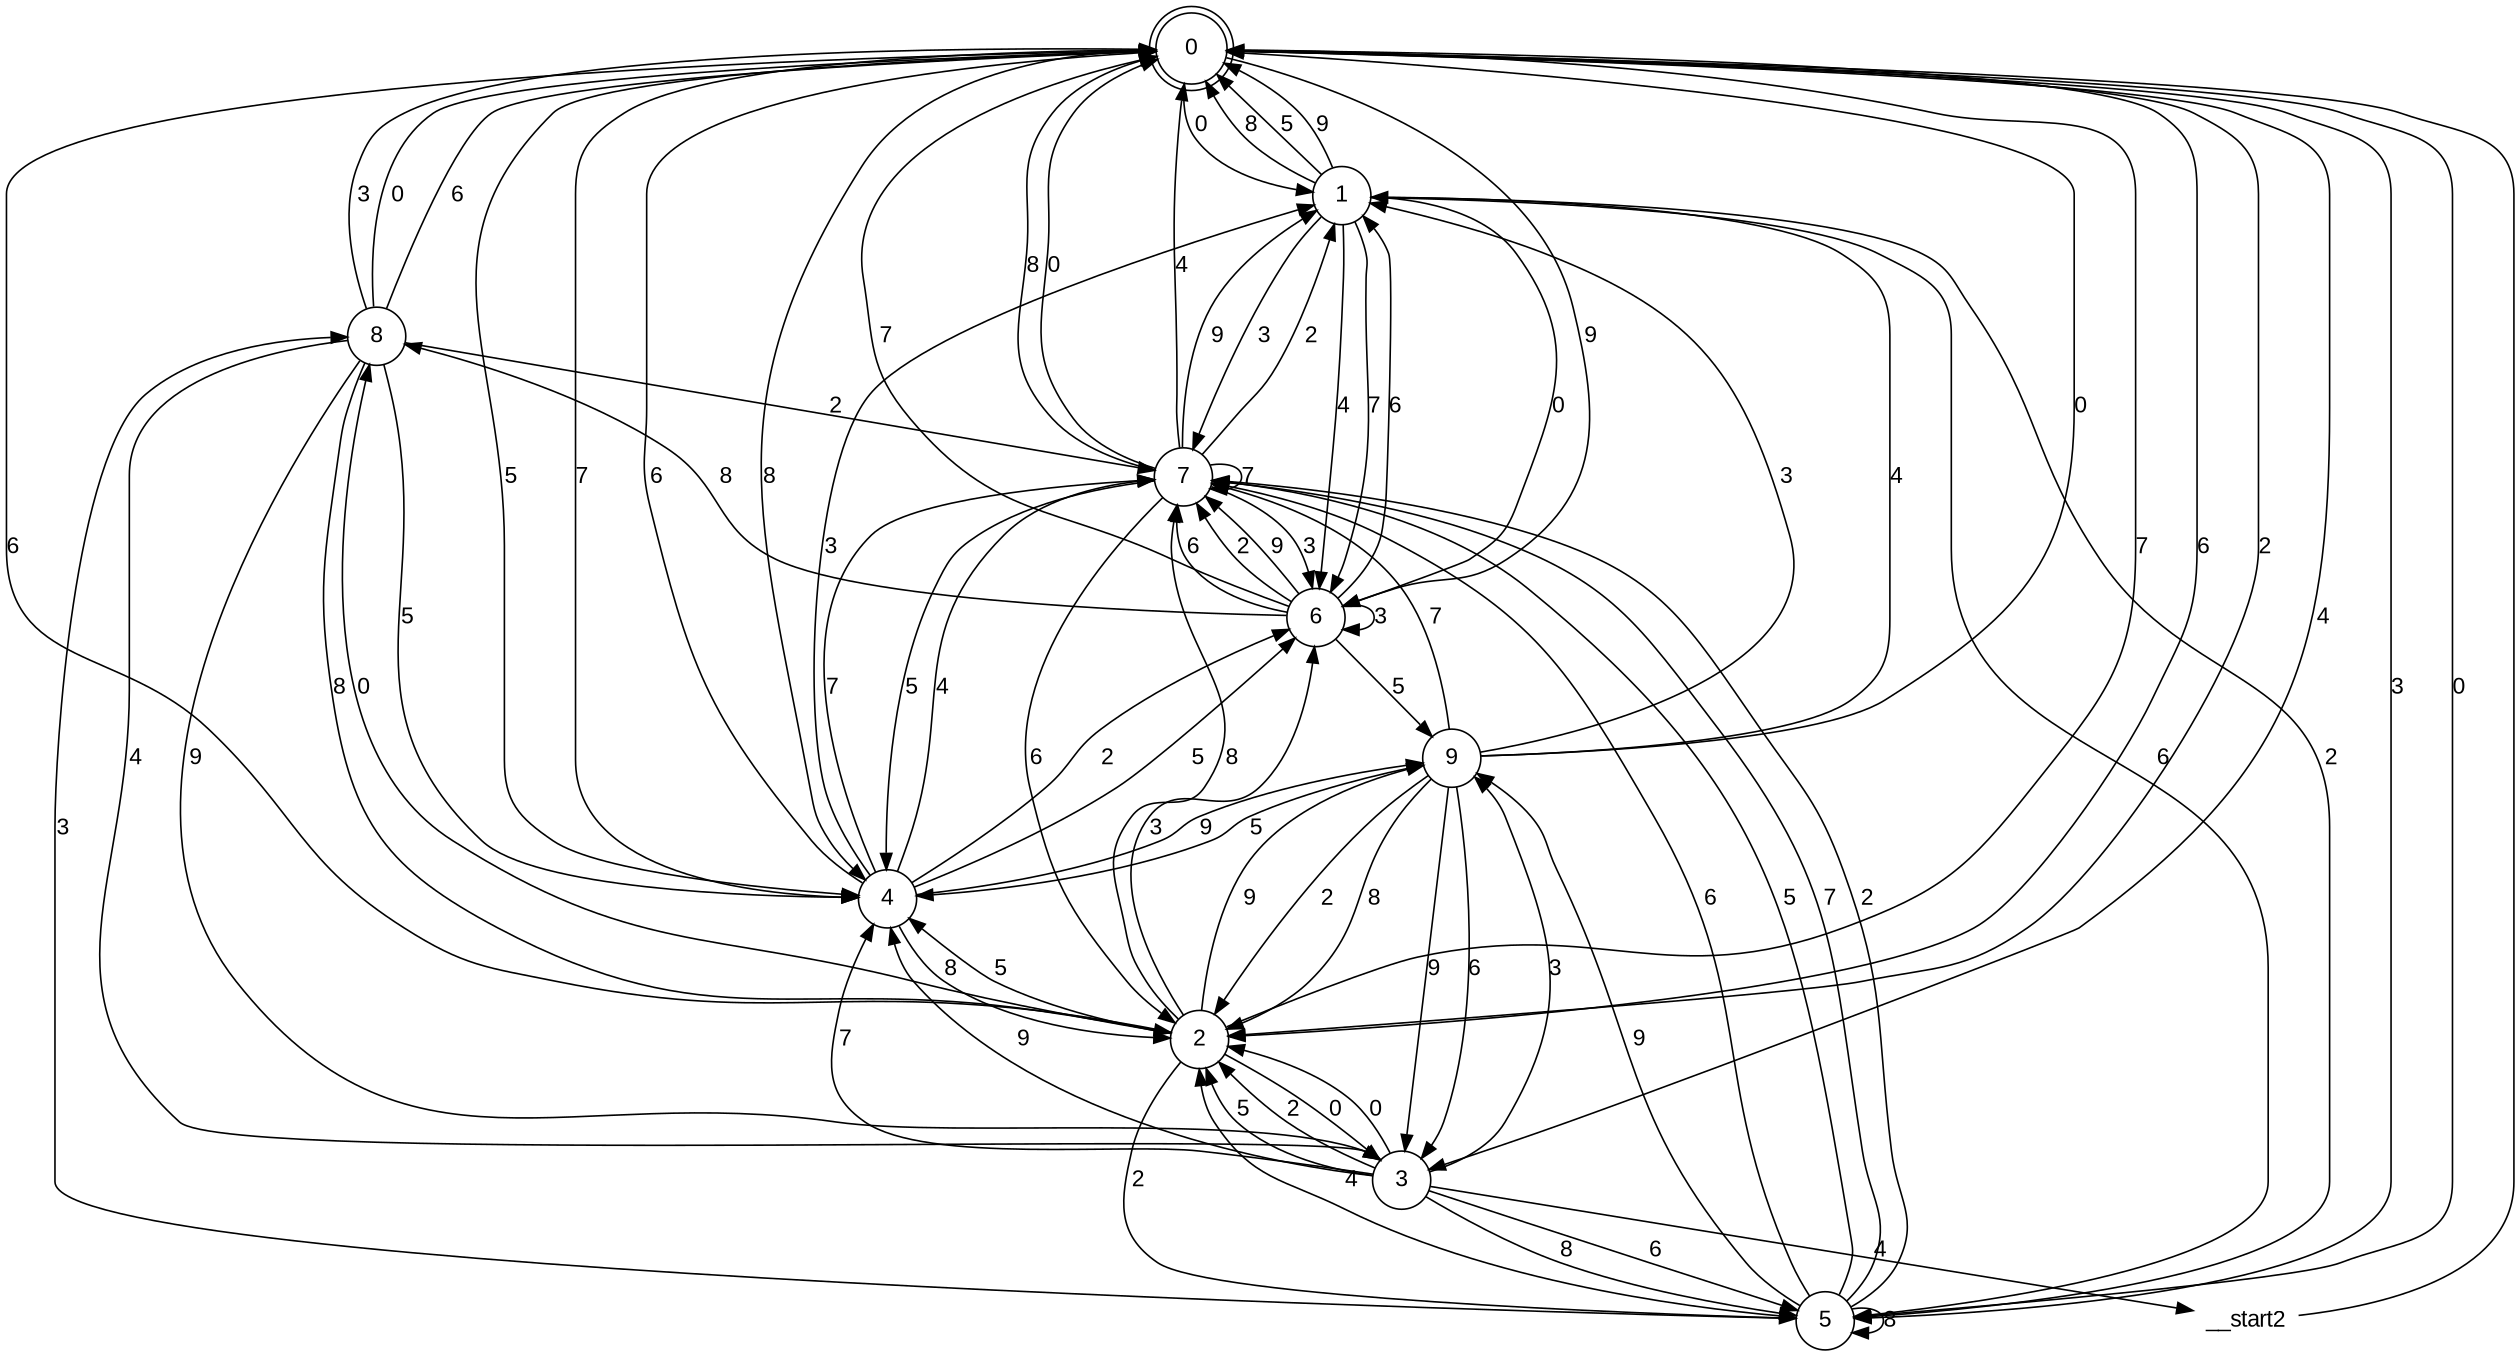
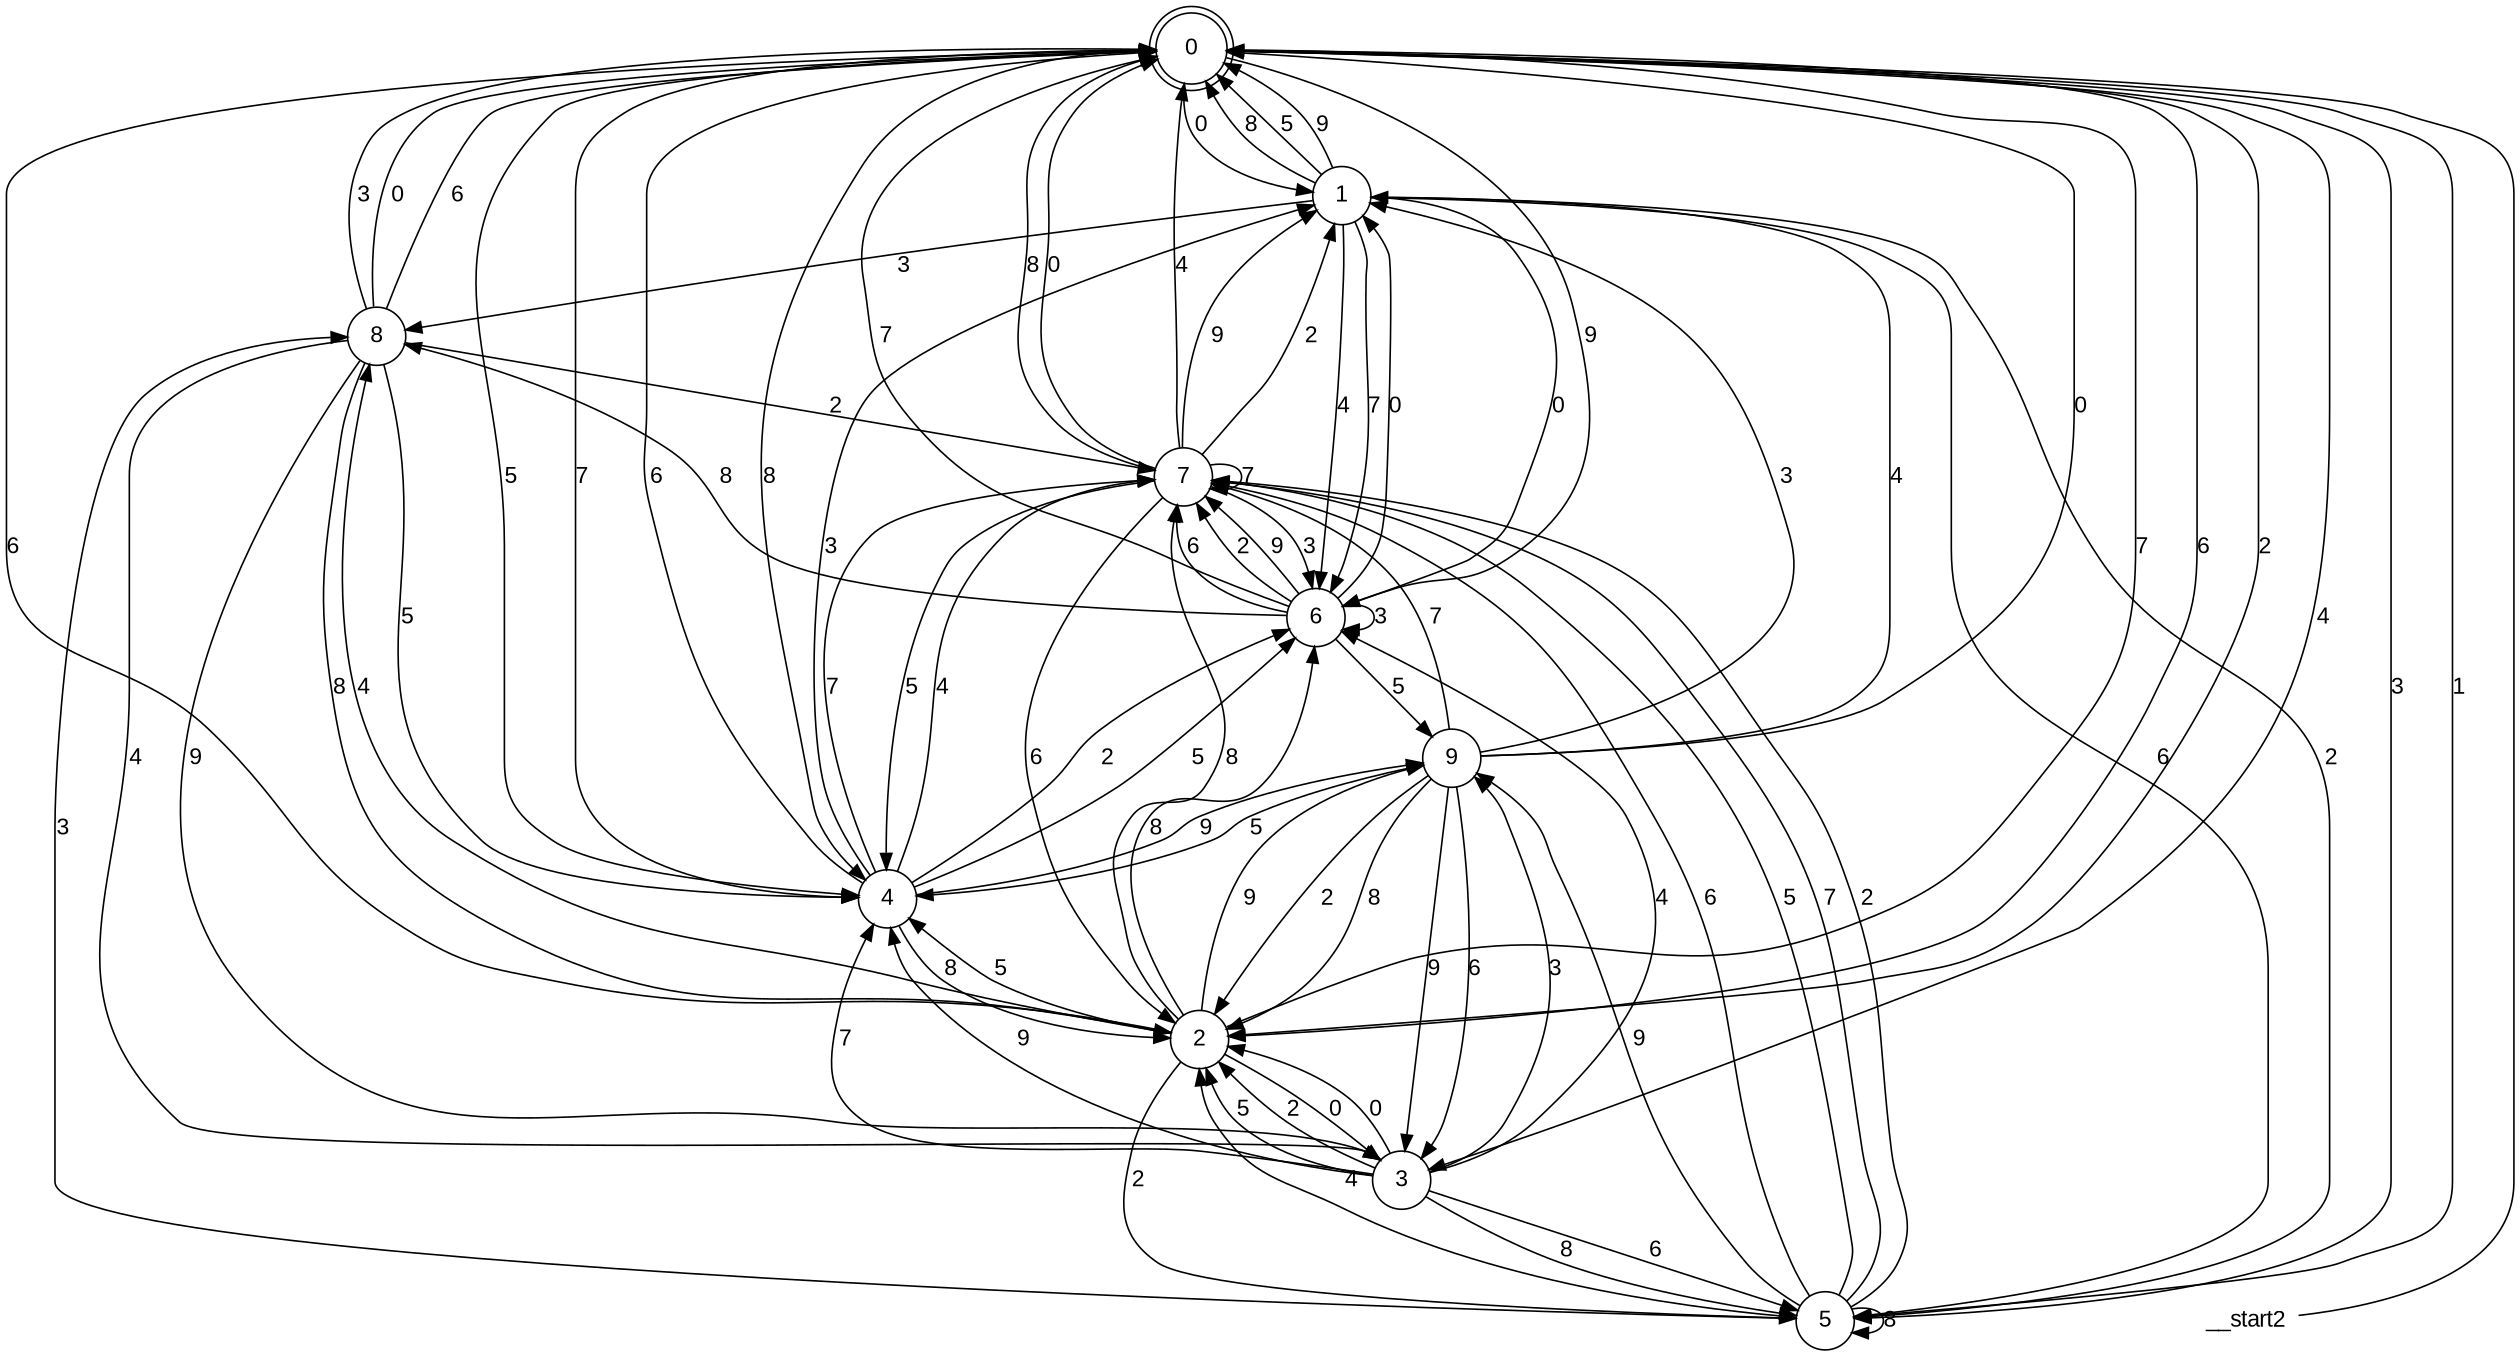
(1251, 320) -> (889, 255)
(1395, 407) -> (1395, 407)
(364, 688) -> (364, 688)
(2459, 688) -> (2459, 688)
(1156, 829) -> (1156, 829)
(1804, 1247) -> (1650, 883)
